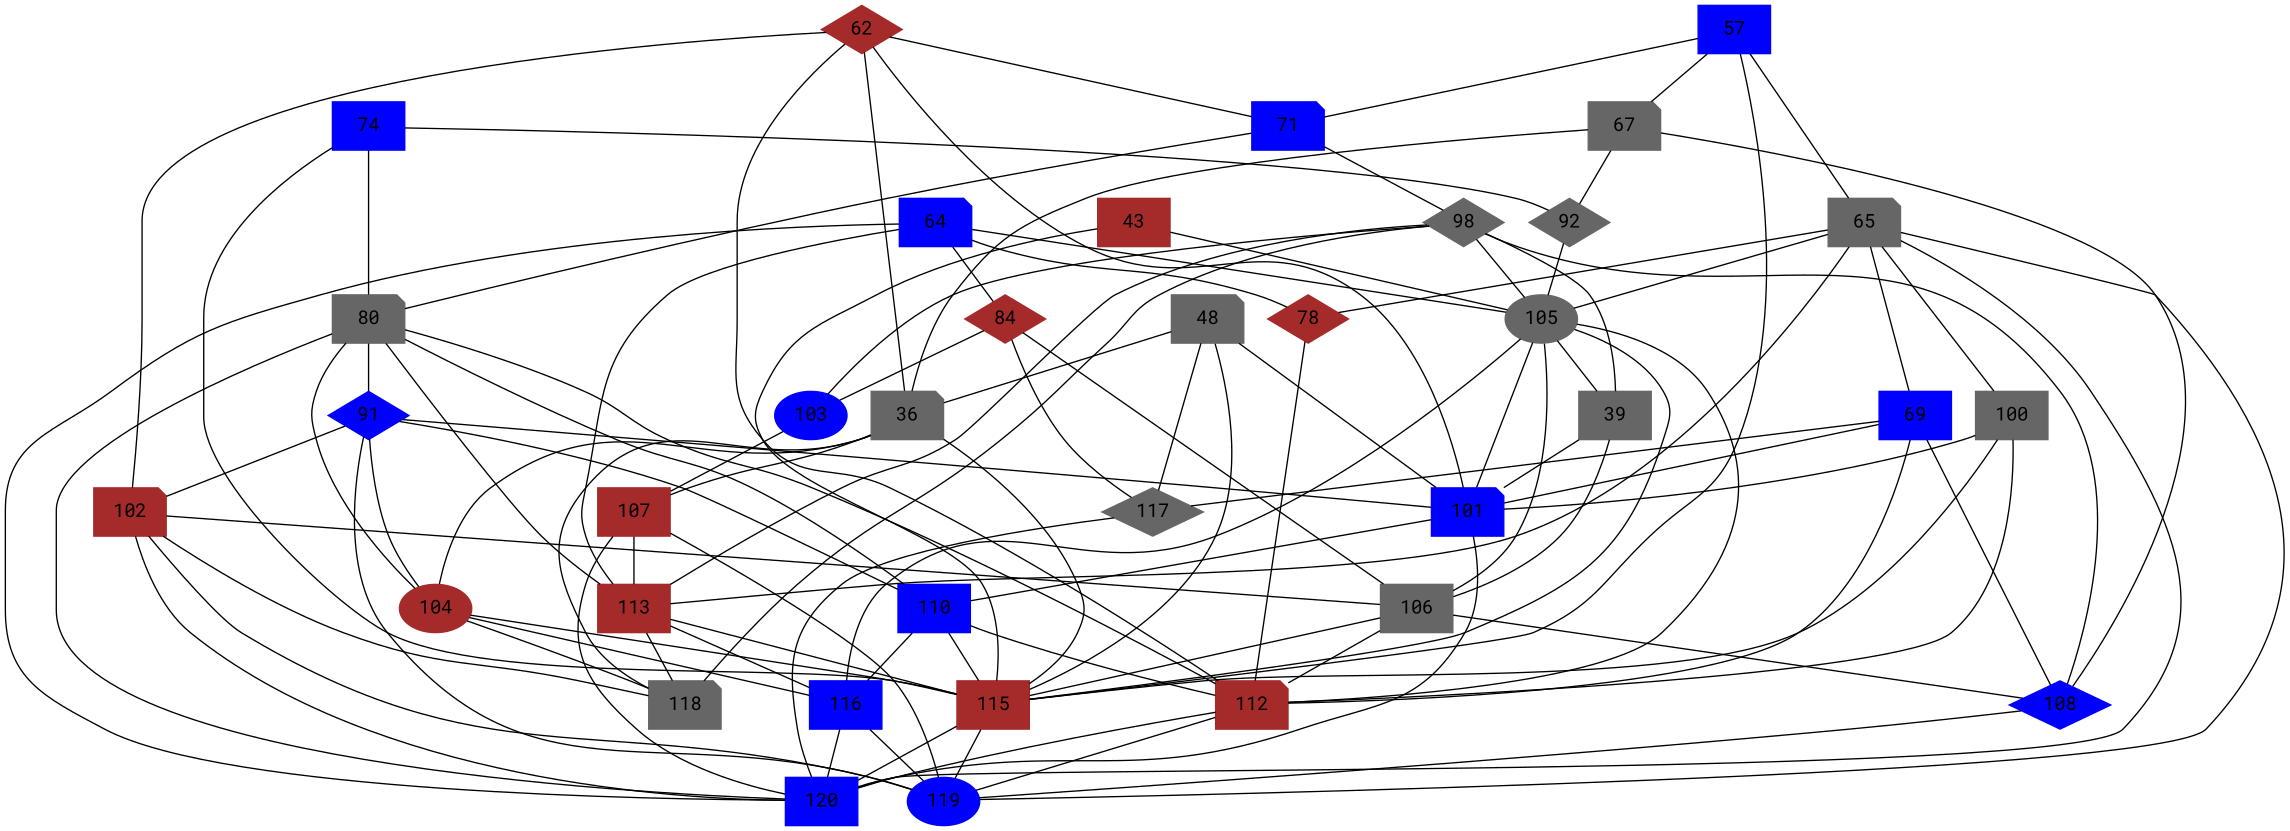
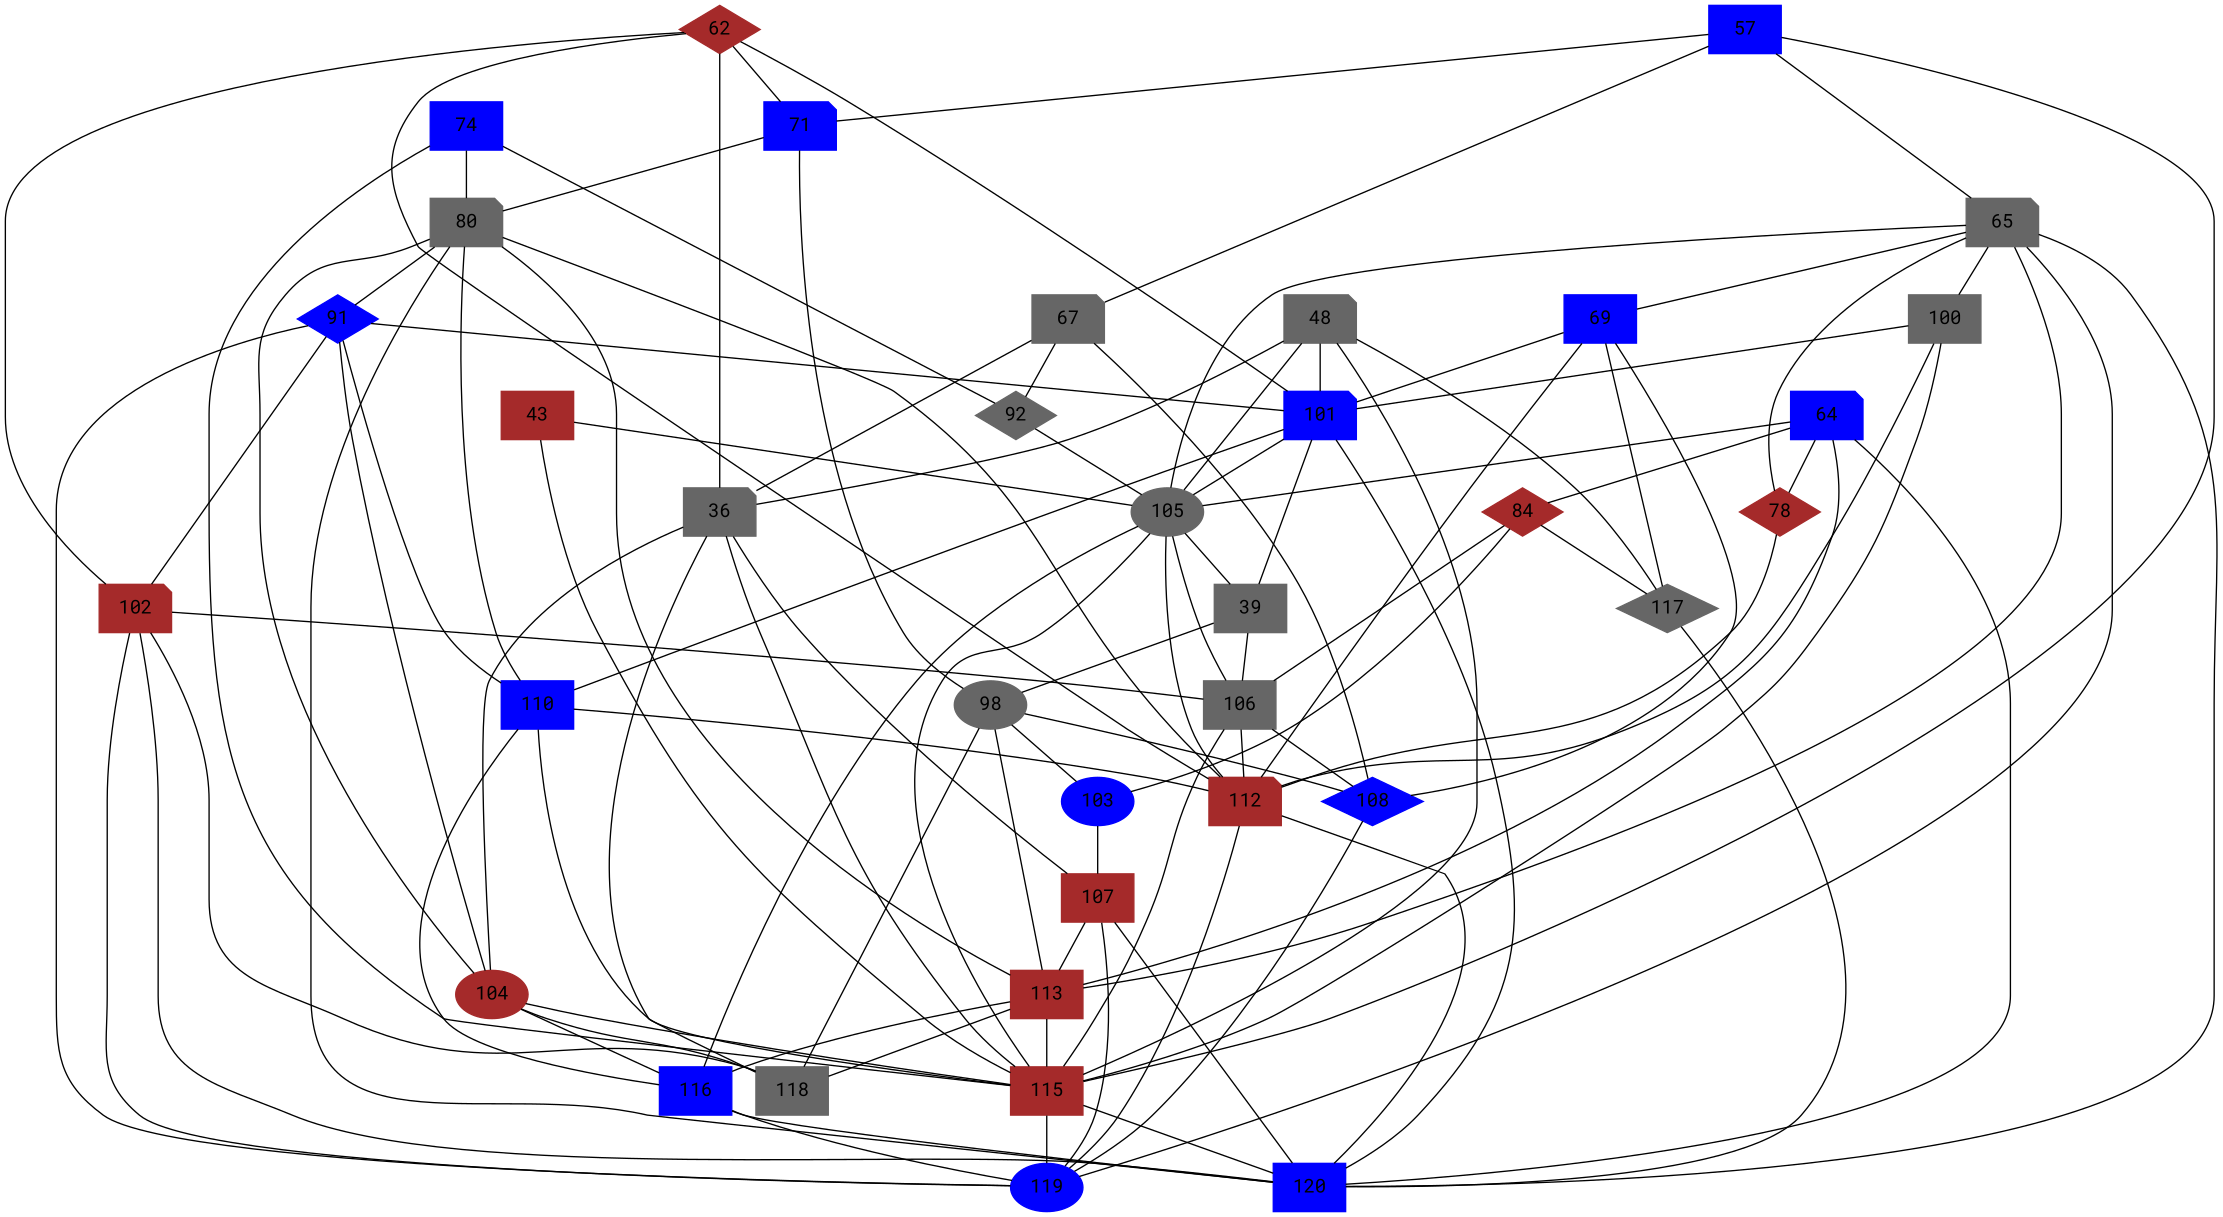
(1464, 222) -> (990, 705)
(1501, 268) -> (1243, 417)
(685, 705) -> (792, 1091)
